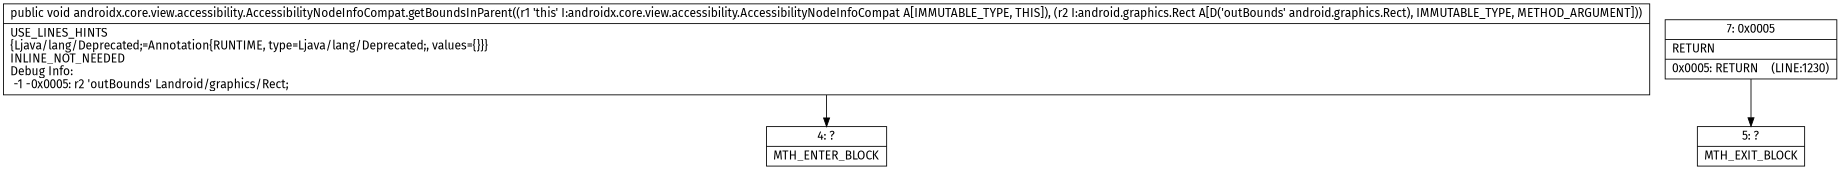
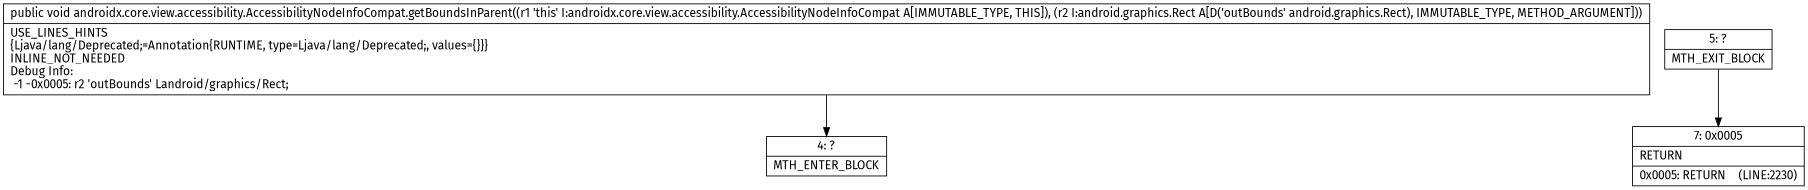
(1751, 69) -> (1718, 176)
(1751, 98) -> (1718, 94)
